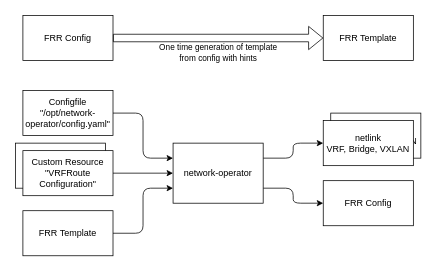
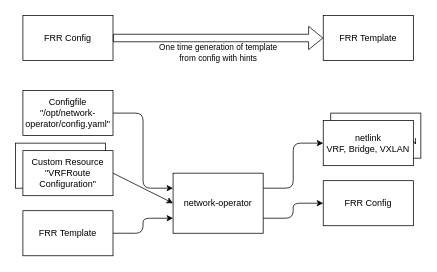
(218, 173) -> (218, 203)
